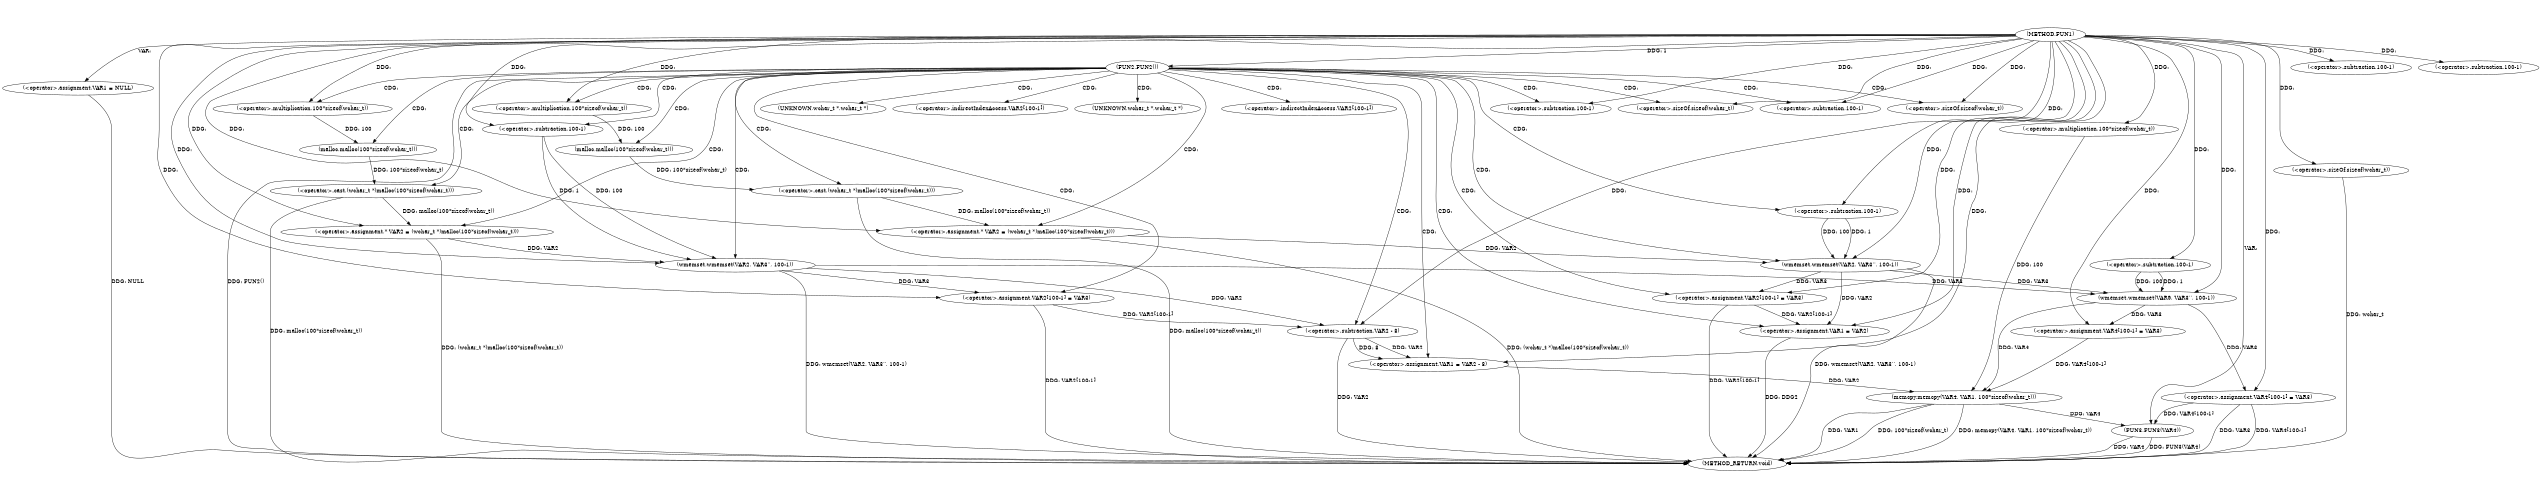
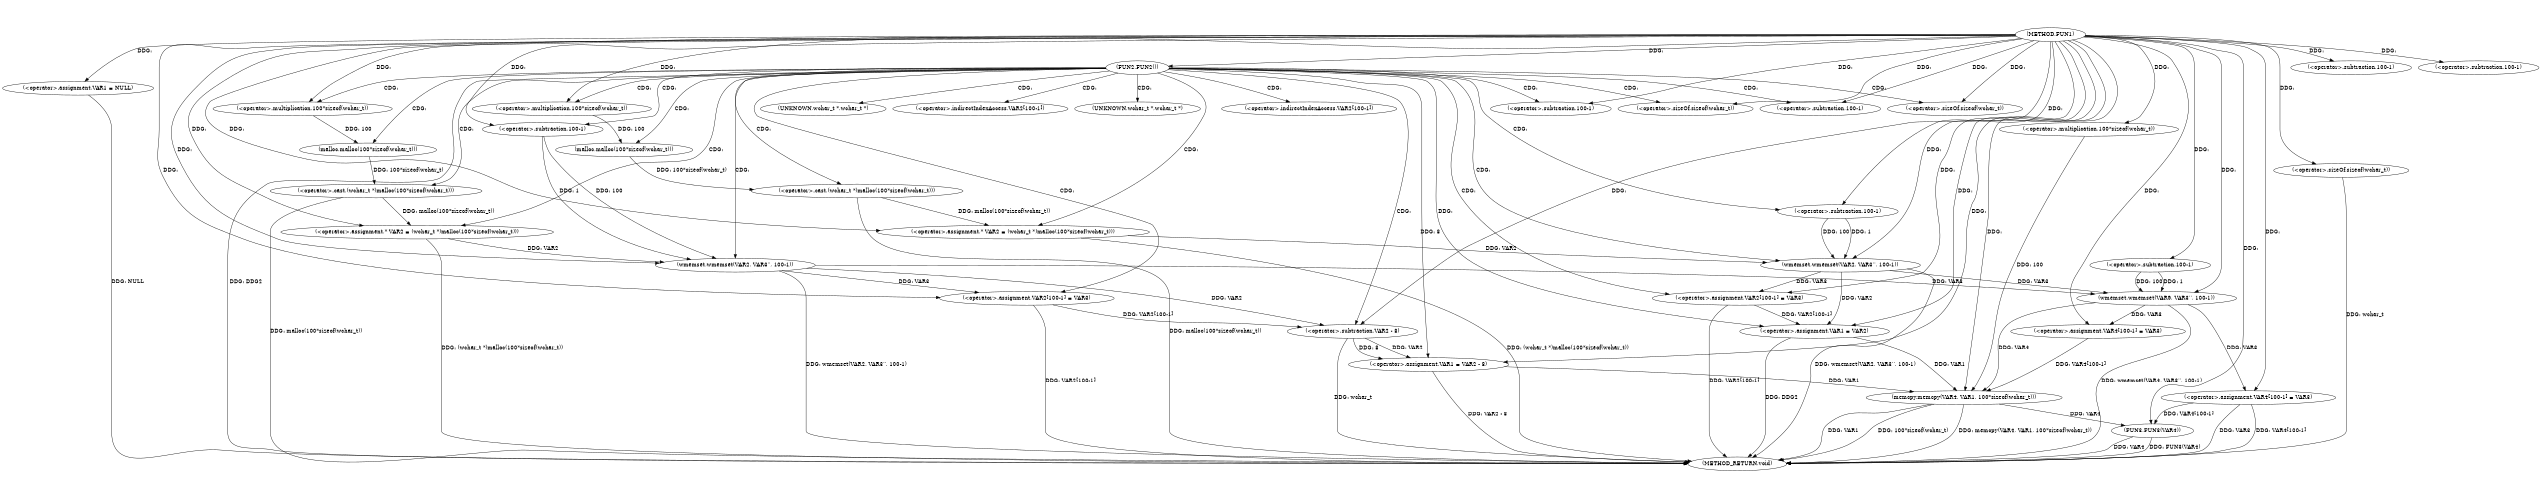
(146, 51) -> (146, 51)
(1657, 51) -> (1657, 51)
none -> (1990, 150)
(1446, 212) -> (1446, 212)
(1430, 232) -> (1430, 232)
(2252, 249) -> (2252, 249)
(246, 282) -> (246, 282)
none -> (1908, 354)
(1844, 381) -> (1844, 381)
(1353, 398) -> (1353, 398)
none -> (2045, 451)
none -> (1521, 452)
